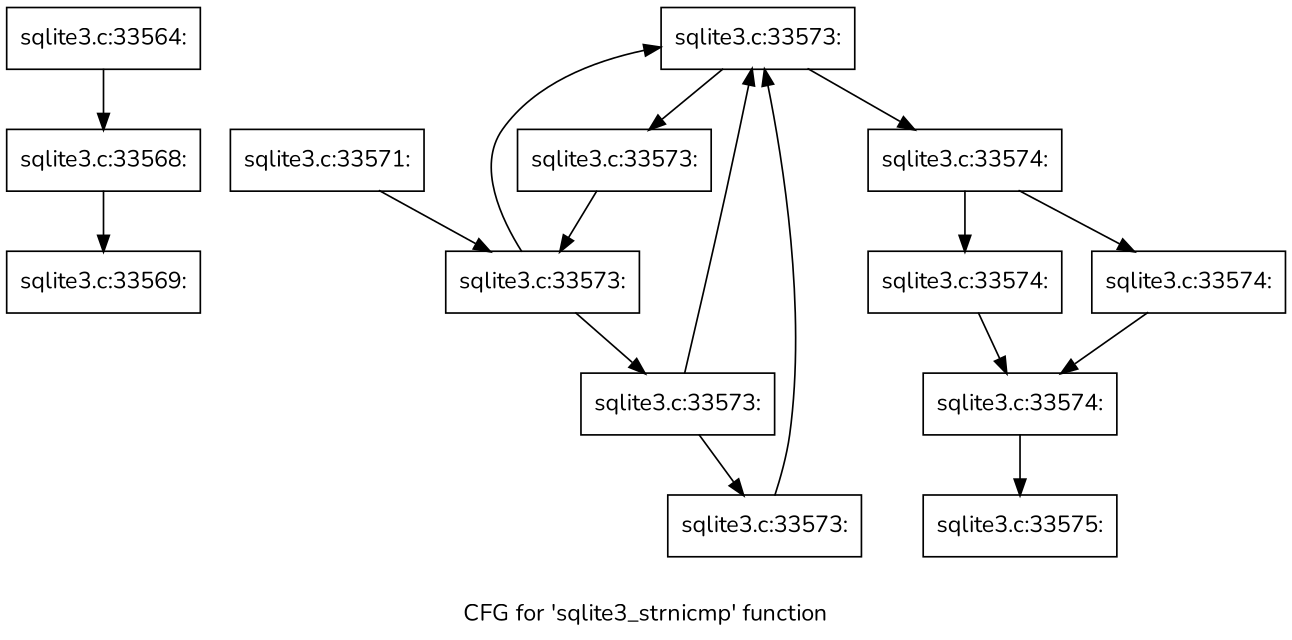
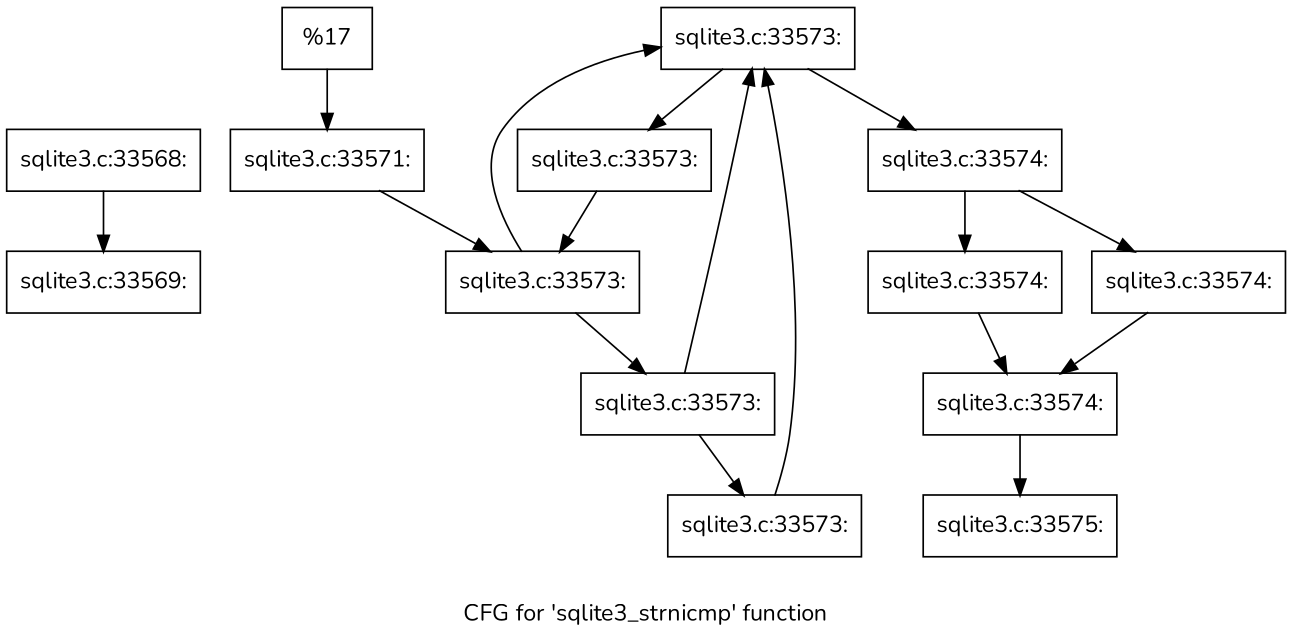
(104, 38) -> none
none -> (327, 38)
